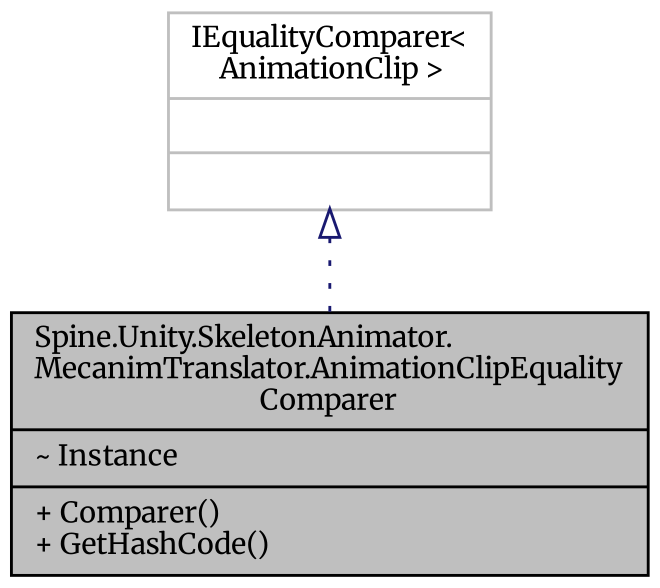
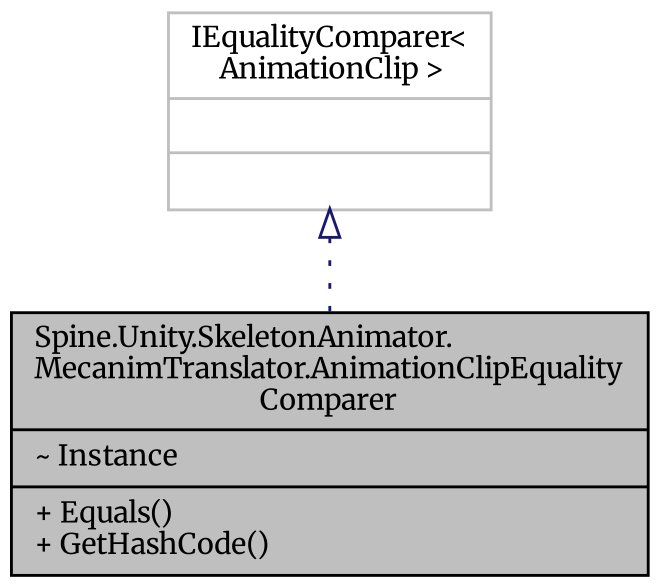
(128, 514) -> (104, 514)
